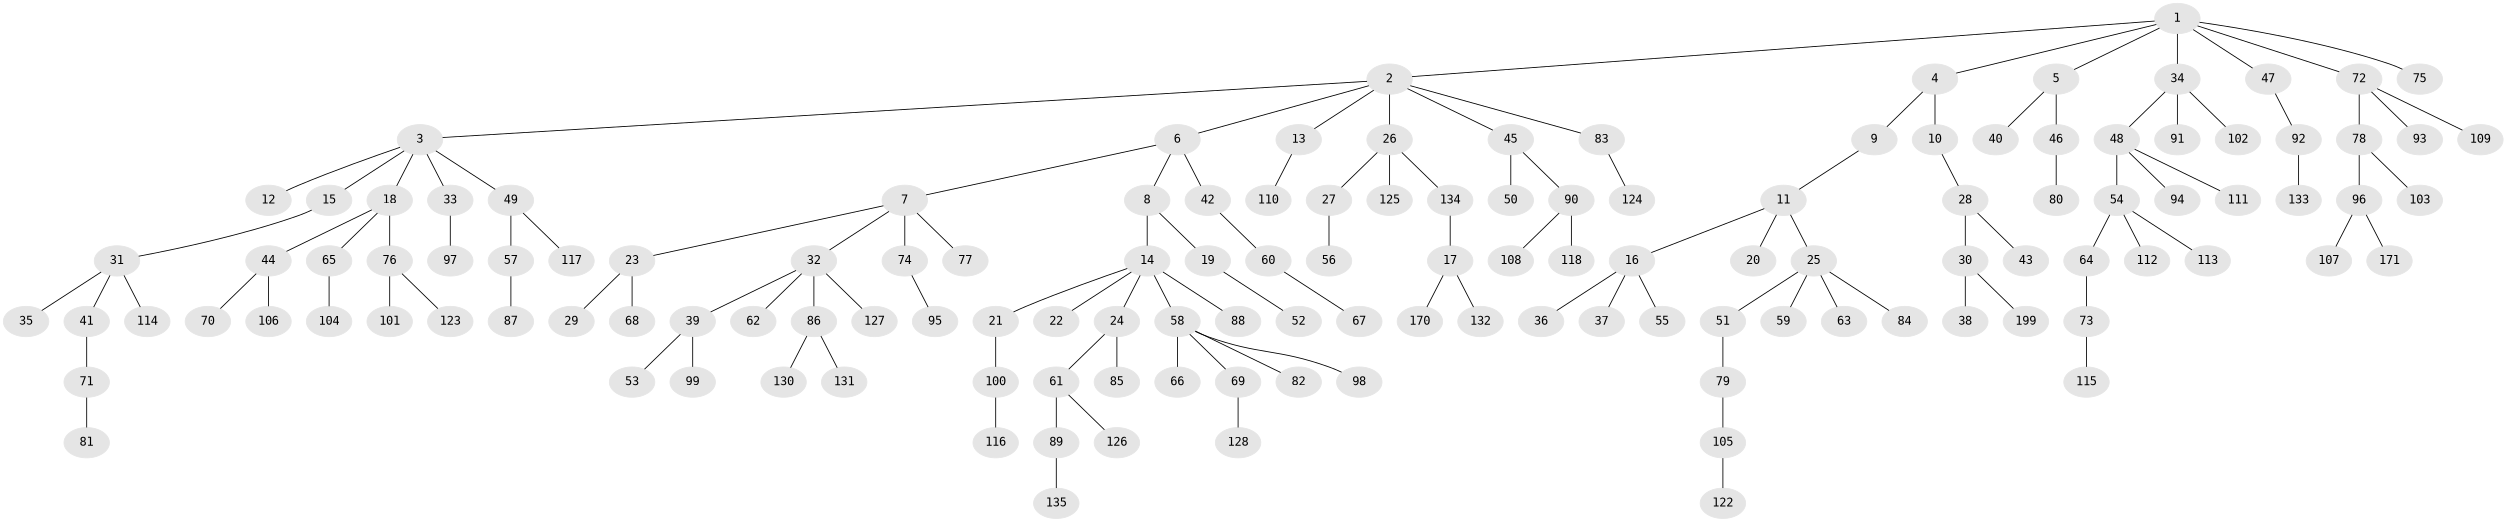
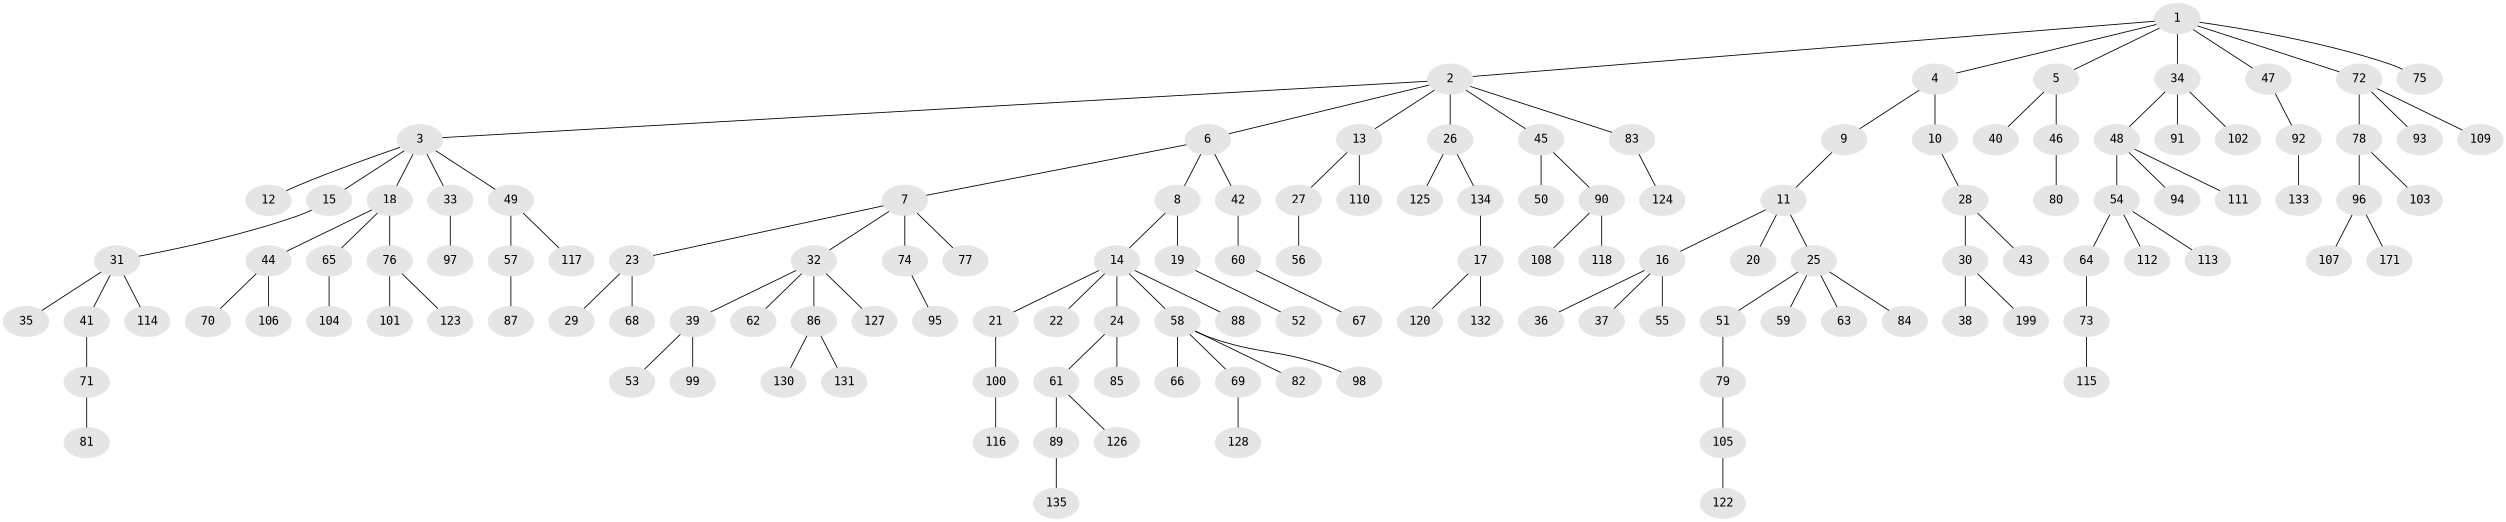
(1359, 170) -> (1329, 170)
(1420, 322) -> (1420, 322)
